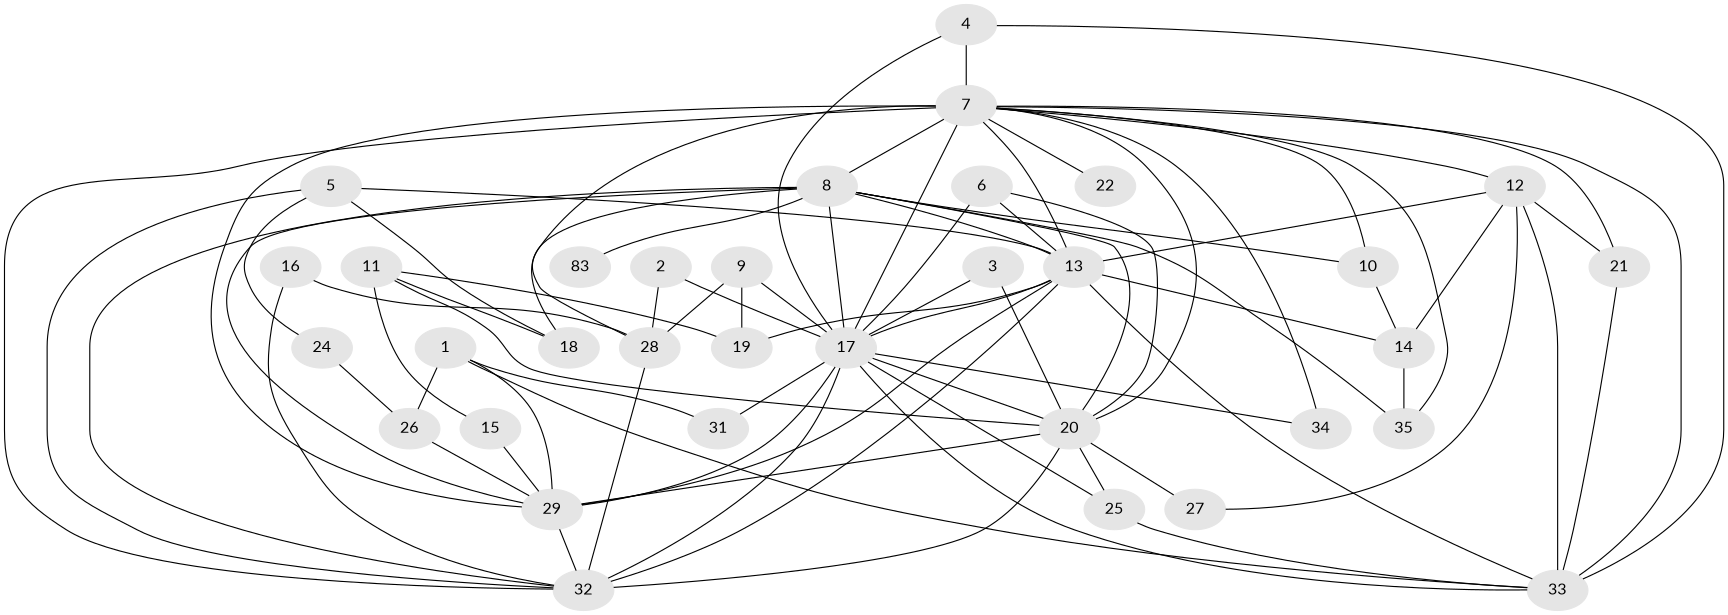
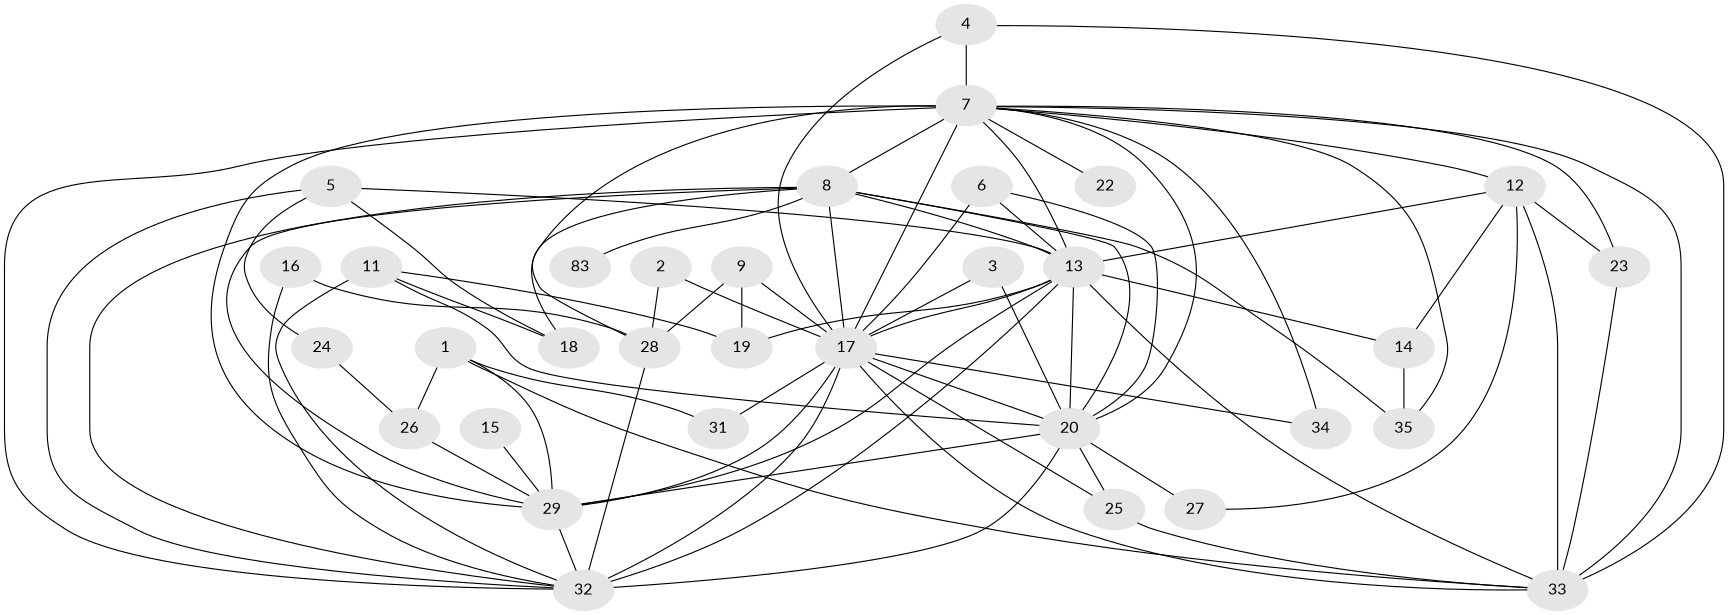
(1368, 267) -> none
(1619, 267) -> (1619, 267)
none -> (1072, 348)
(403, 365) -> (350, 460)
